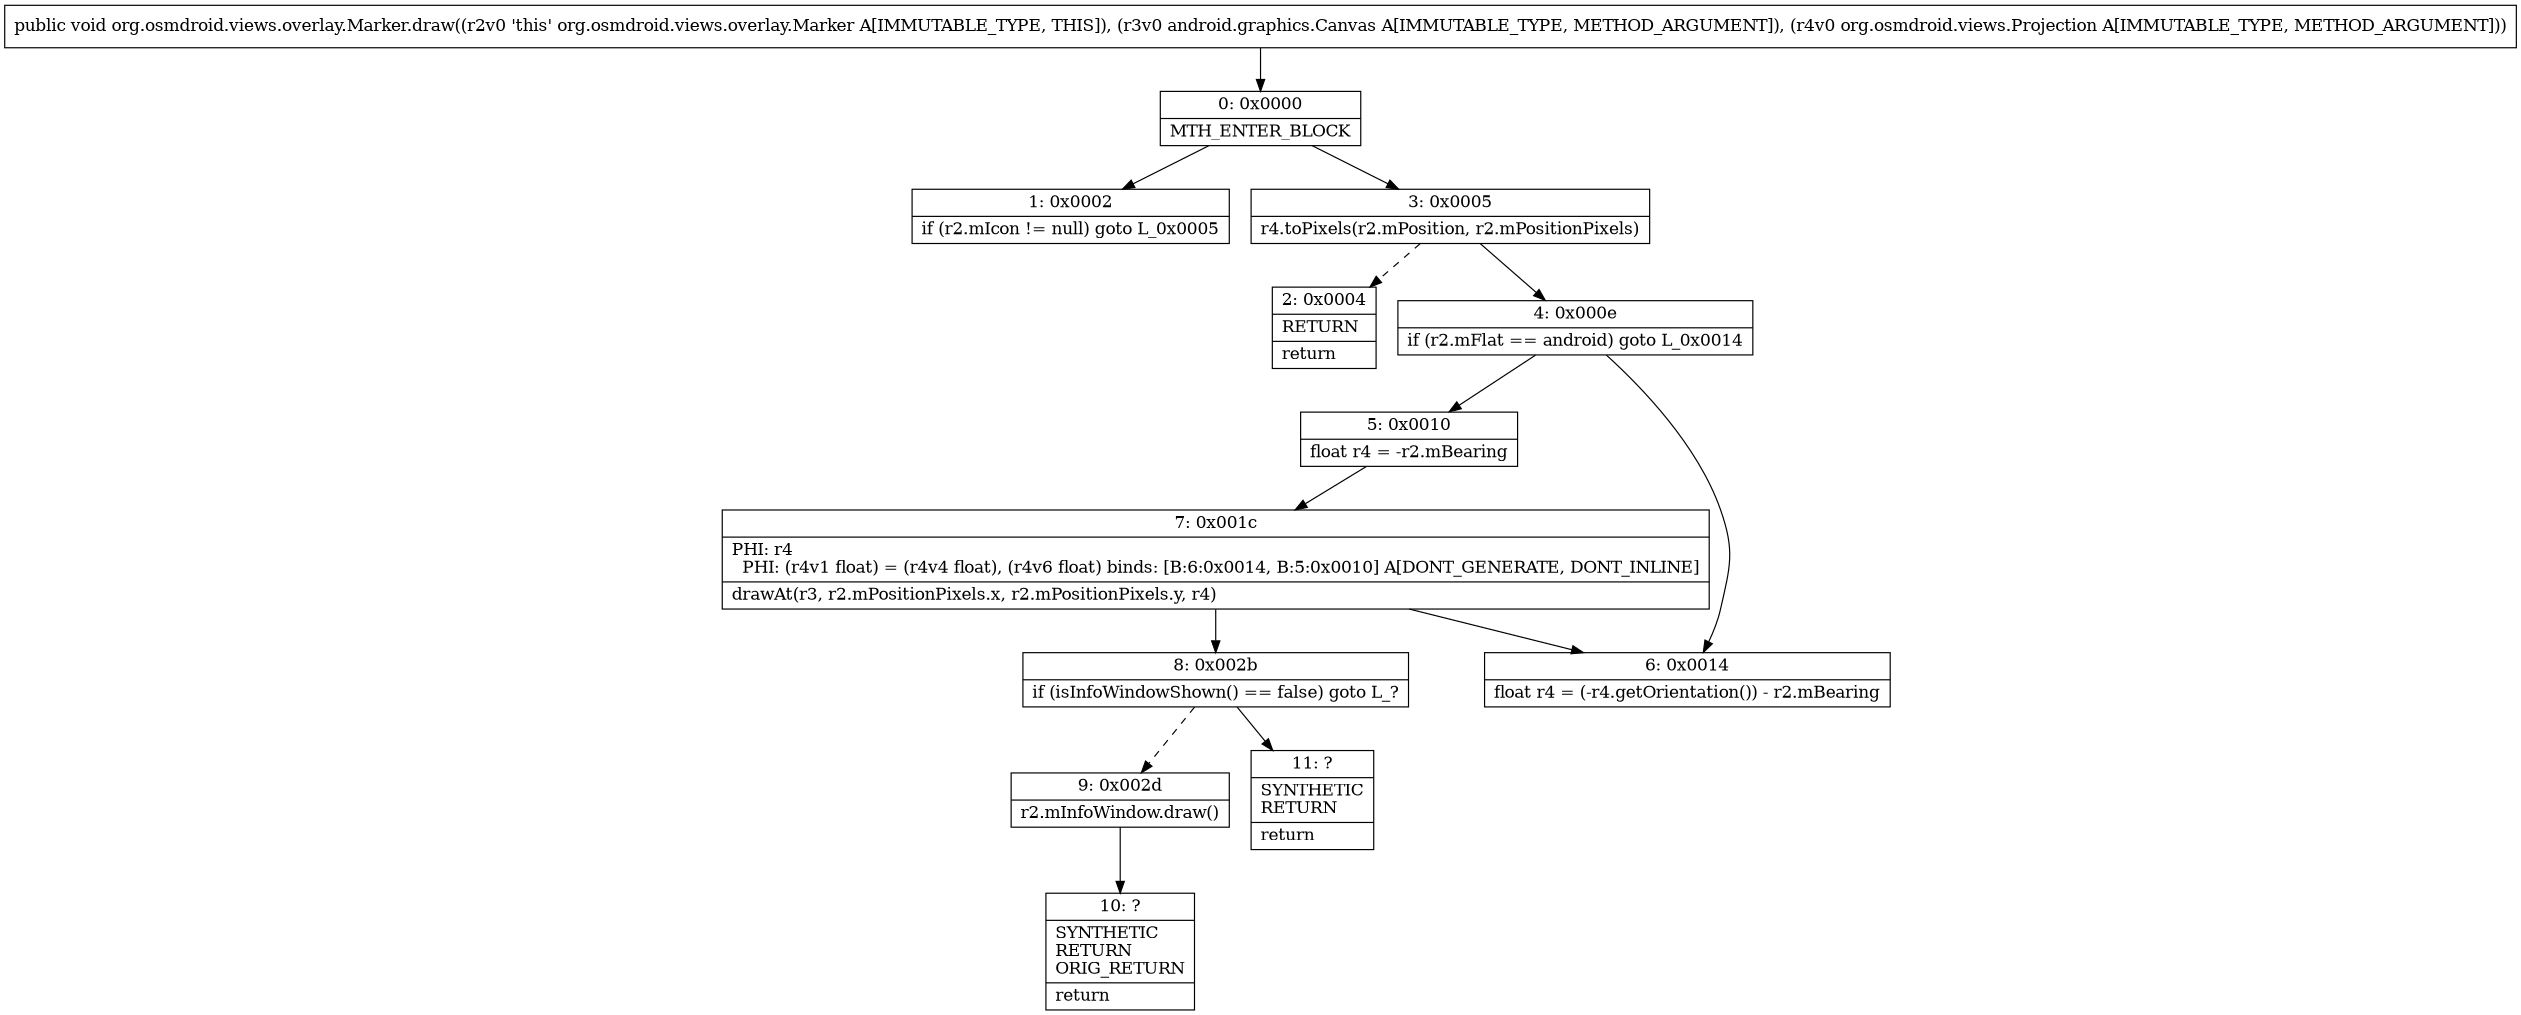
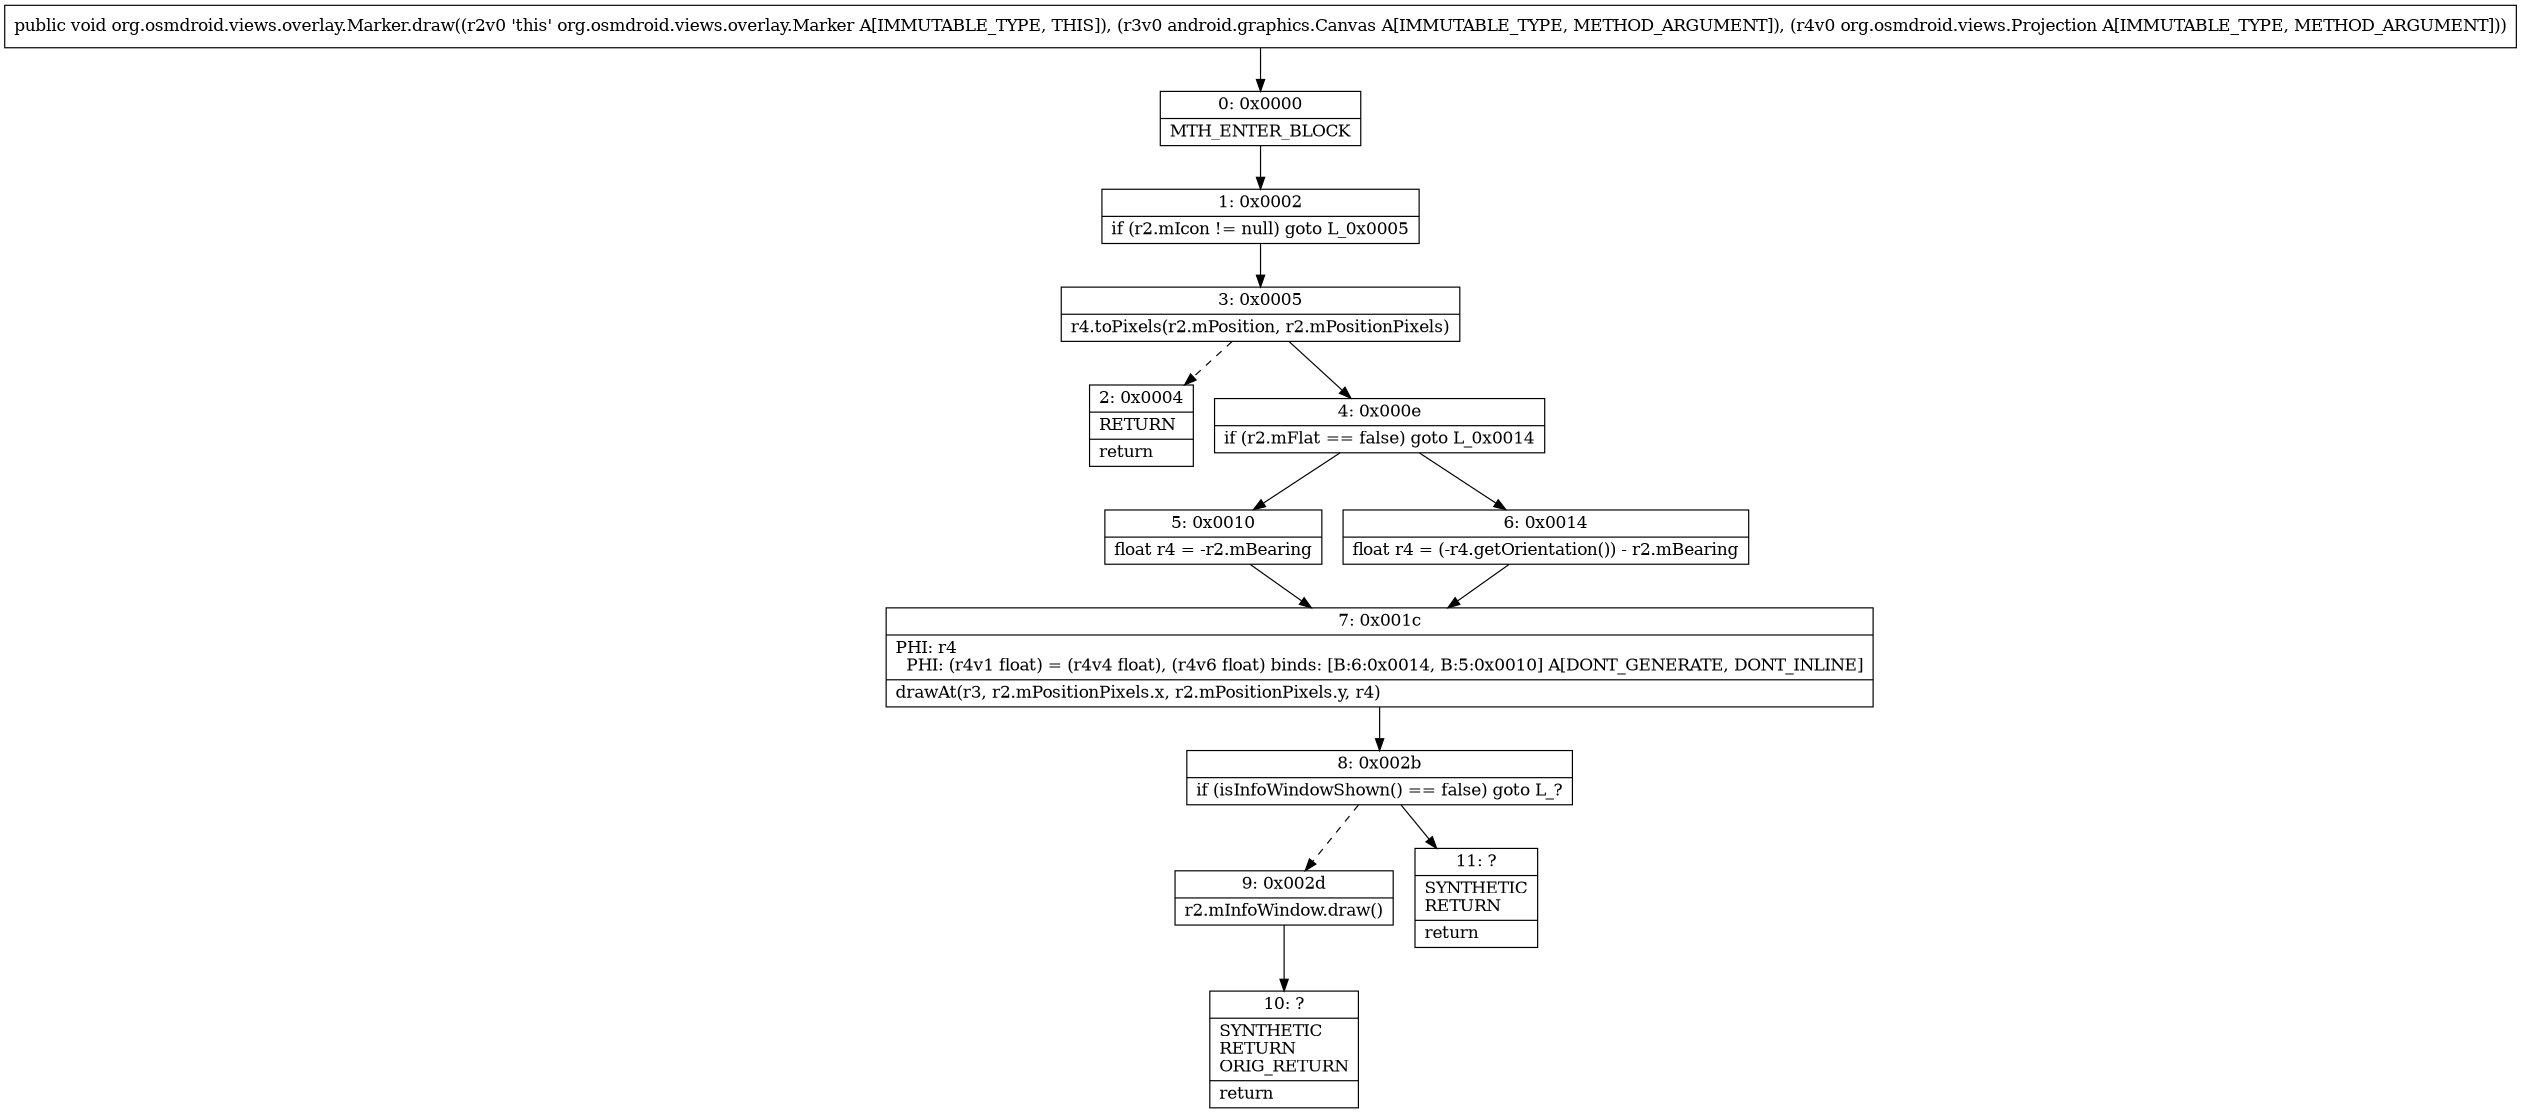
(1350, 165) -> (1261, 259)
(1575, 341) -> (1380, 439)
(1491, 629) -> (1483, 583)
